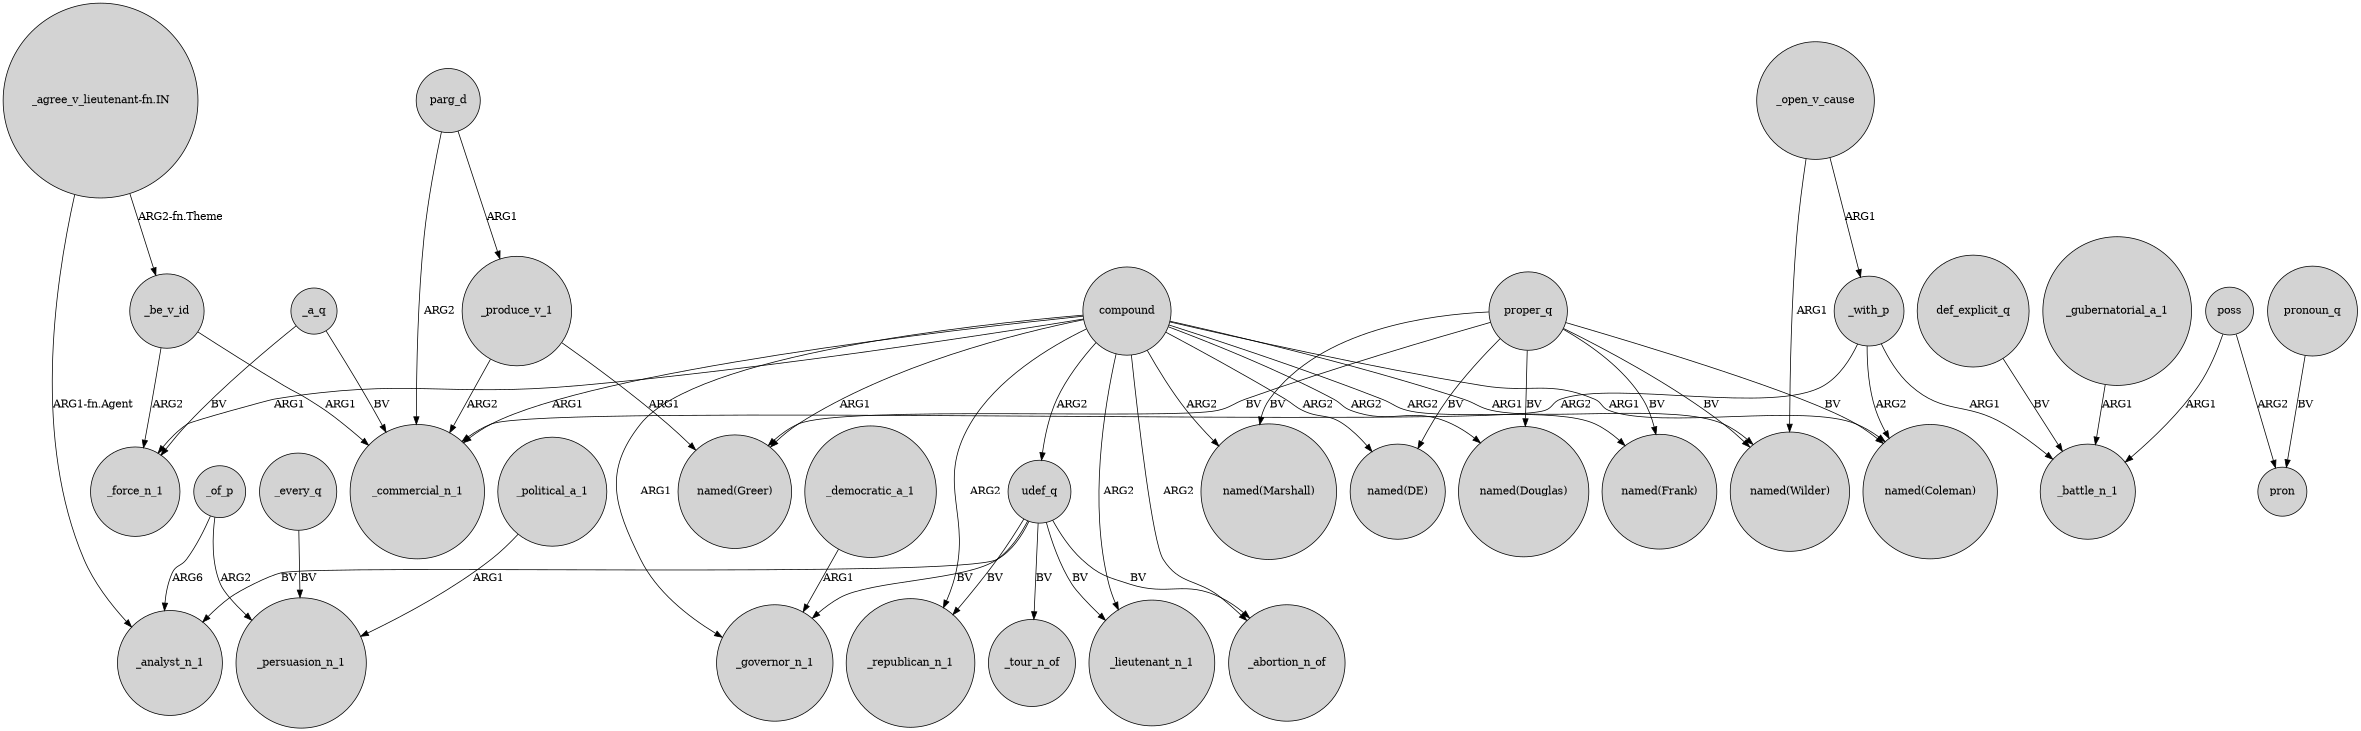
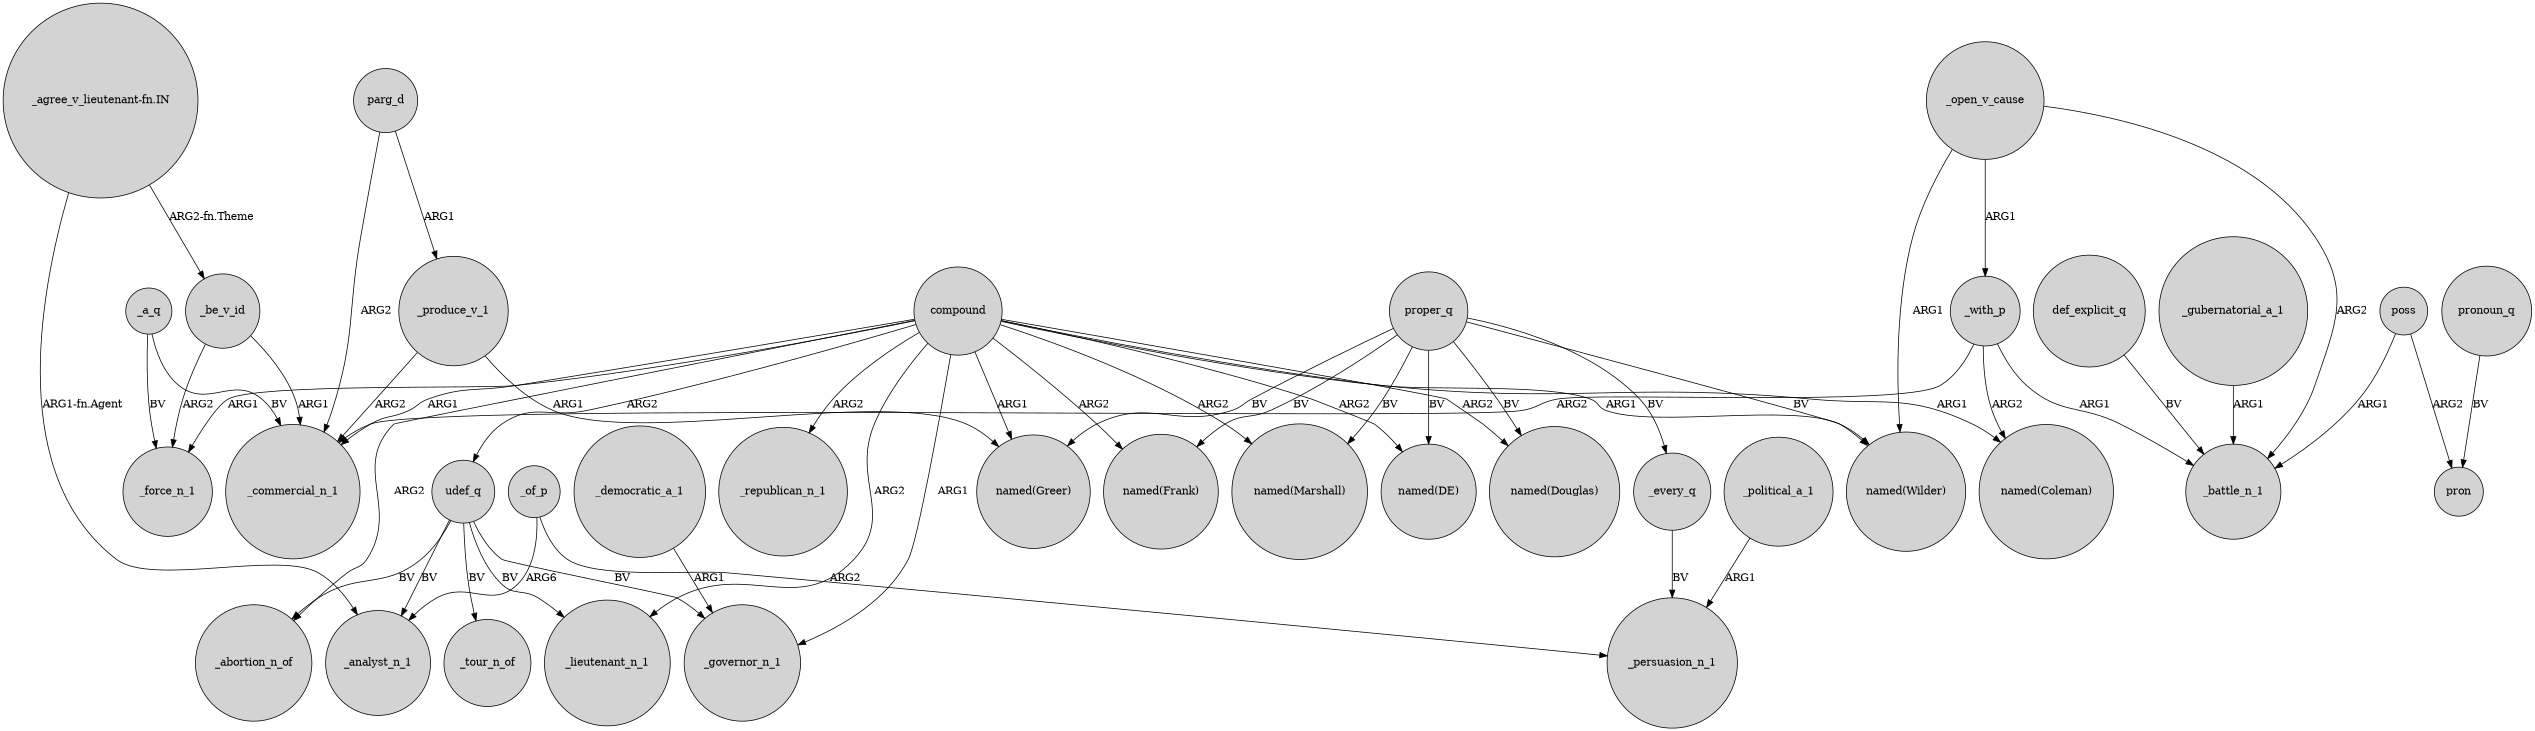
none -> (2292, 209)
(1725, 372) -> (1584, 358)
(991, 568) -> none
